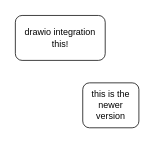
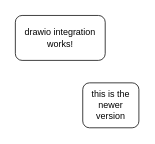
(60, 38) -> (60, 38)
